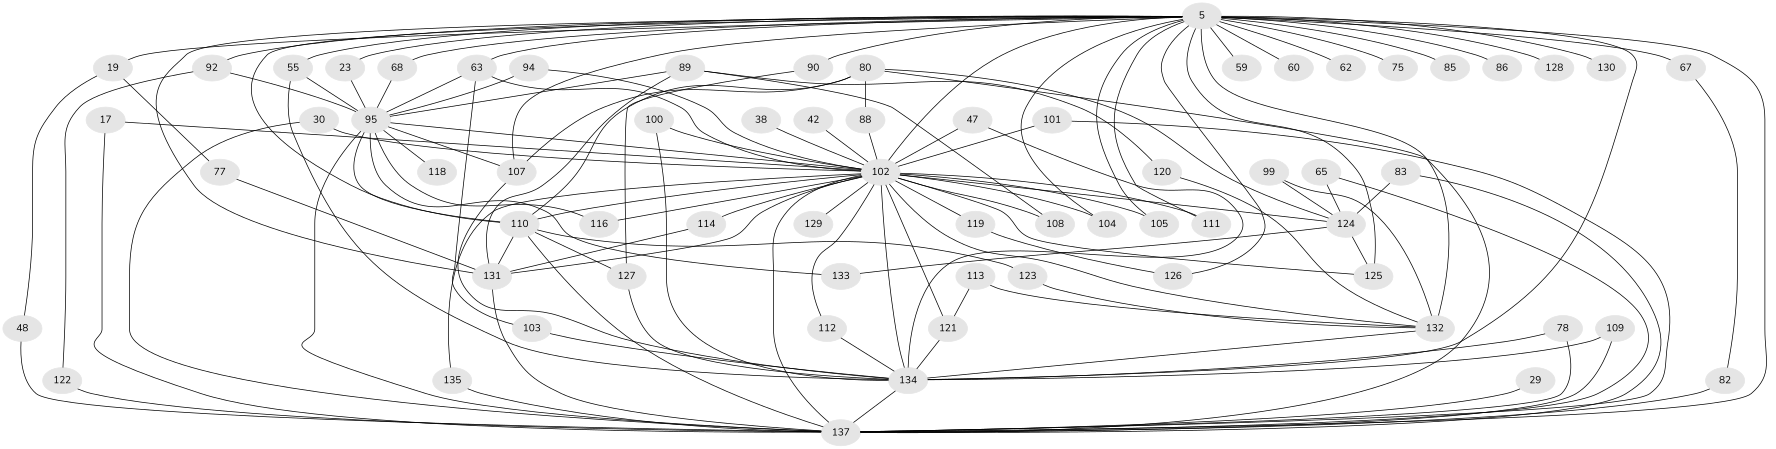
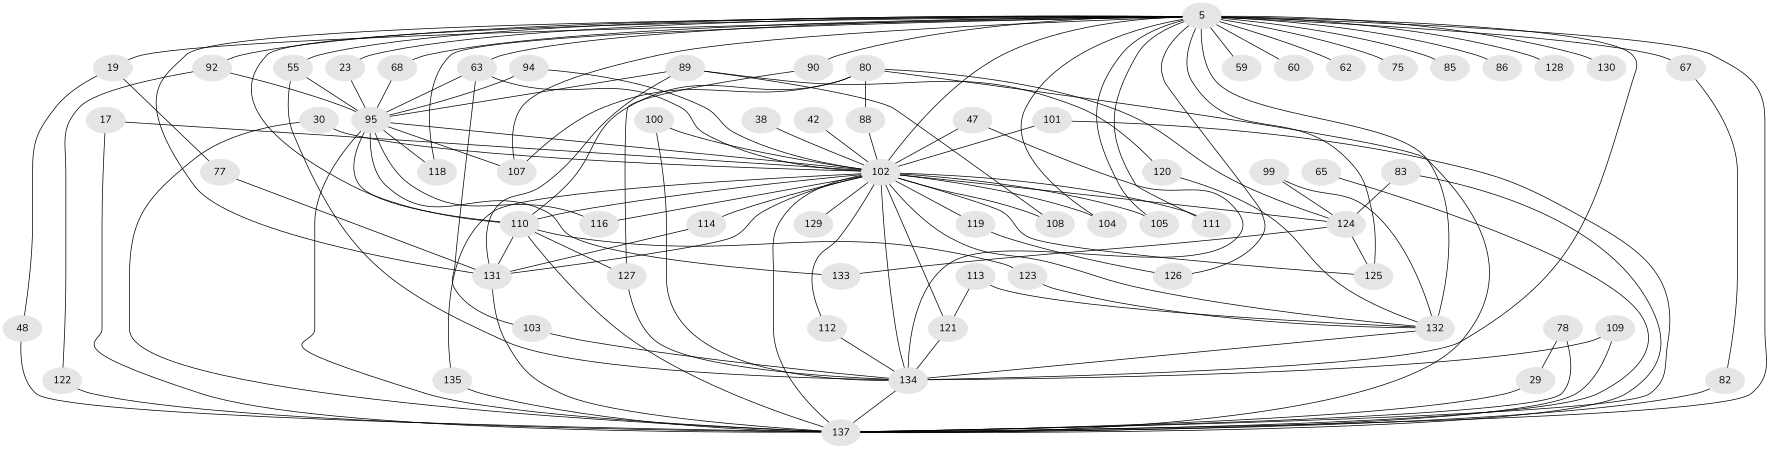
none -> (761, 28)
(1334, 199) -> none
(612, 336) -> none
(1237, 367) -> (1549, 355)
